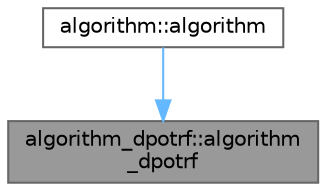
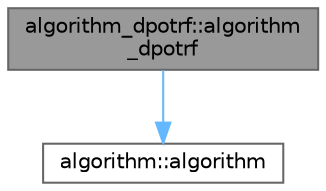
(163, 74) -> (163, 96)
